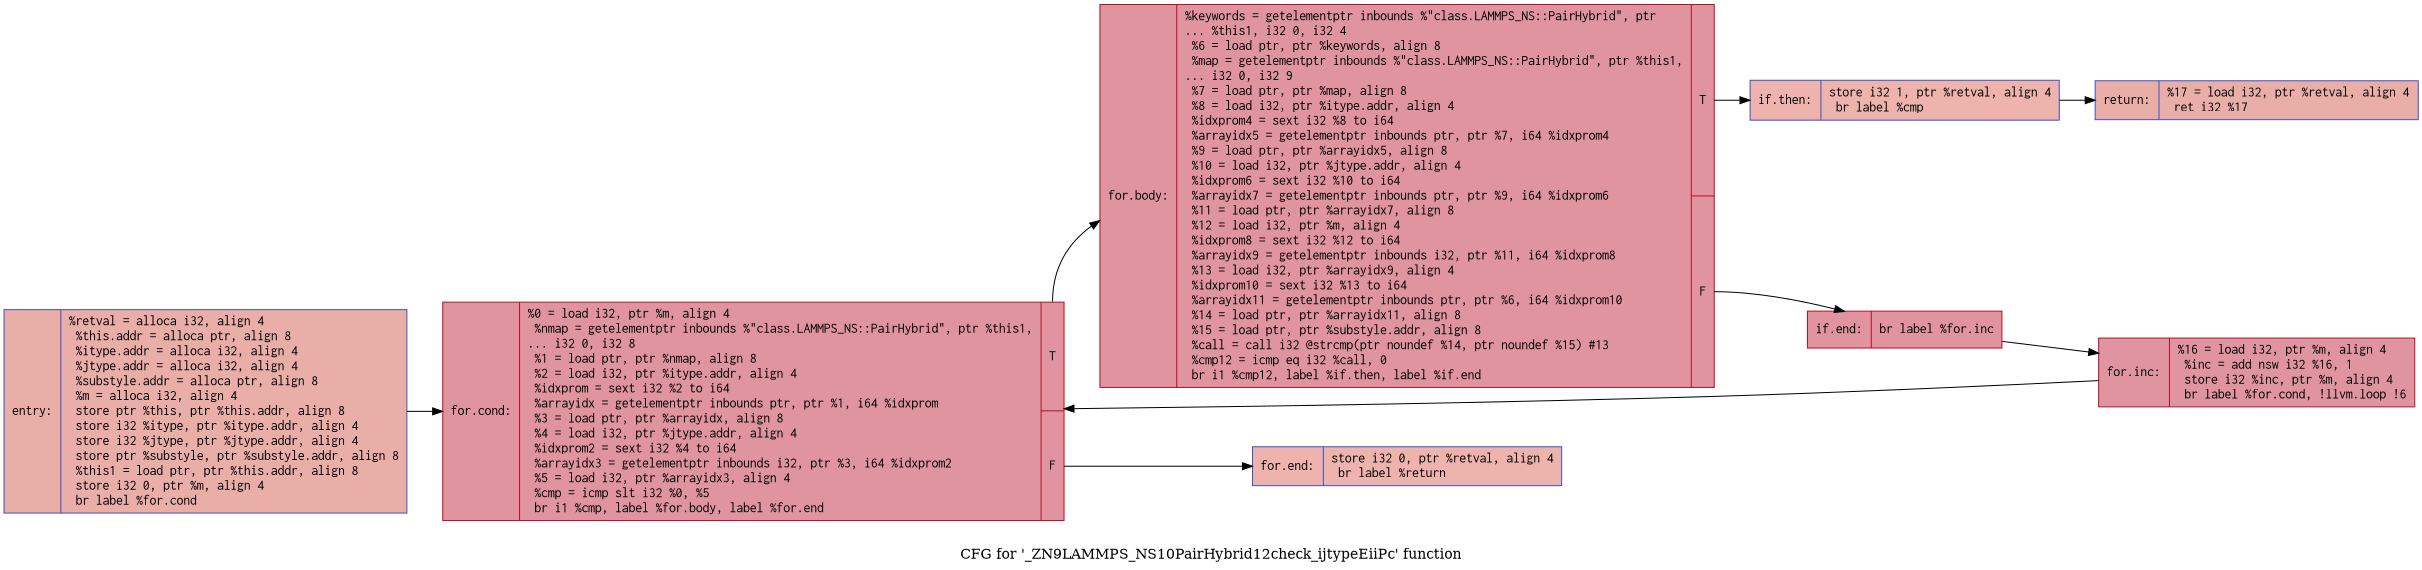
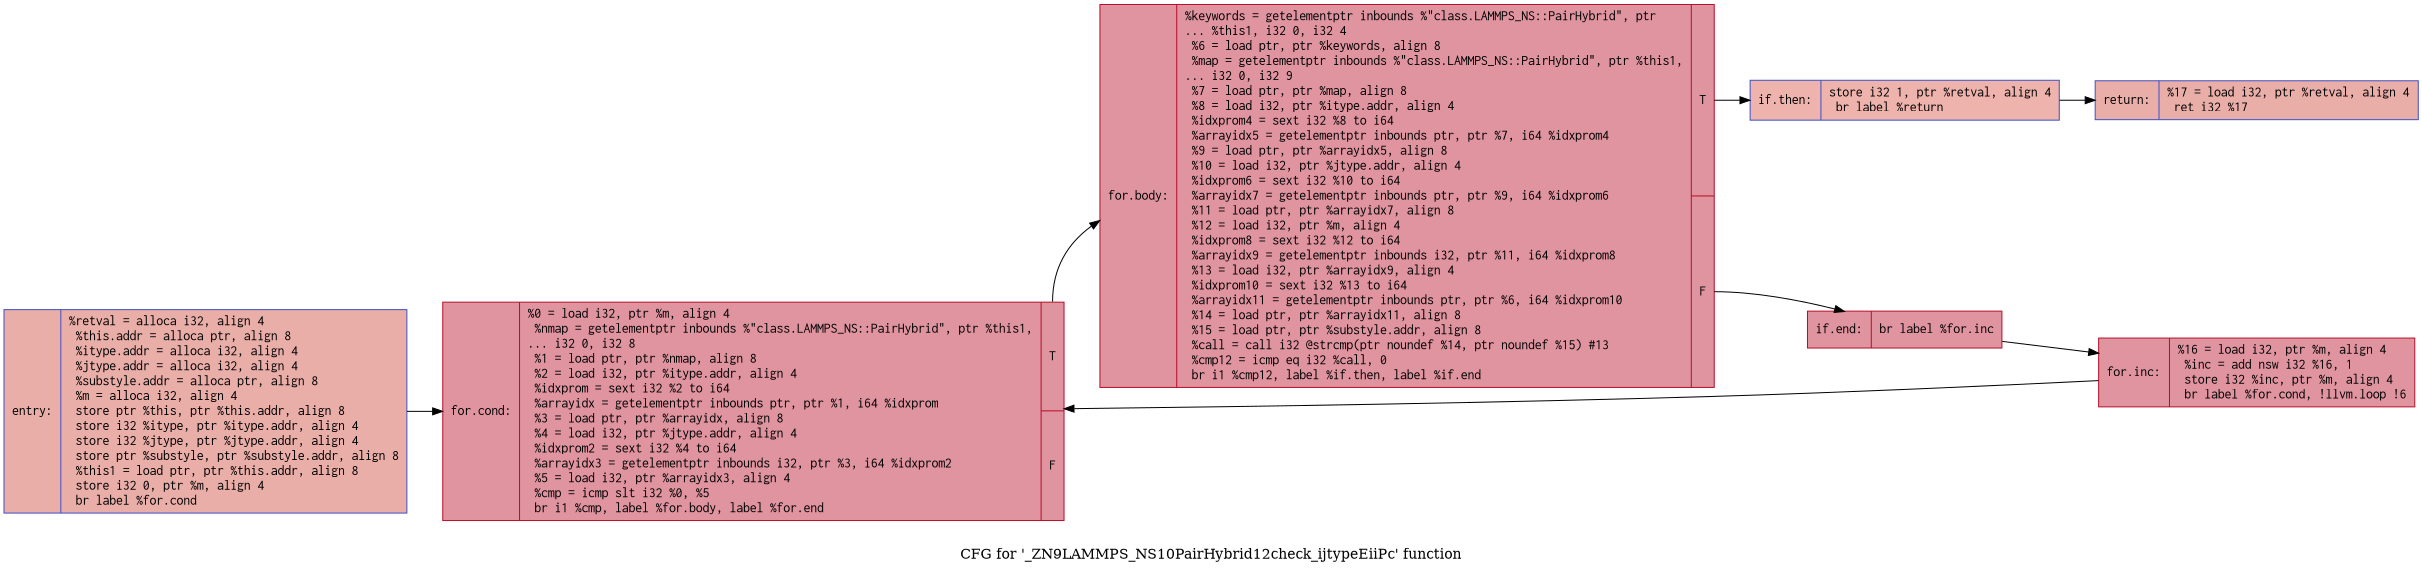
(1876, 107) -> (1886, 107)
(1407, 466) -> none
